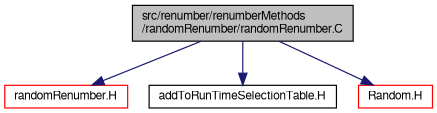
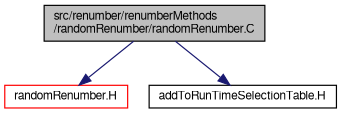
(395, 97) -> none
